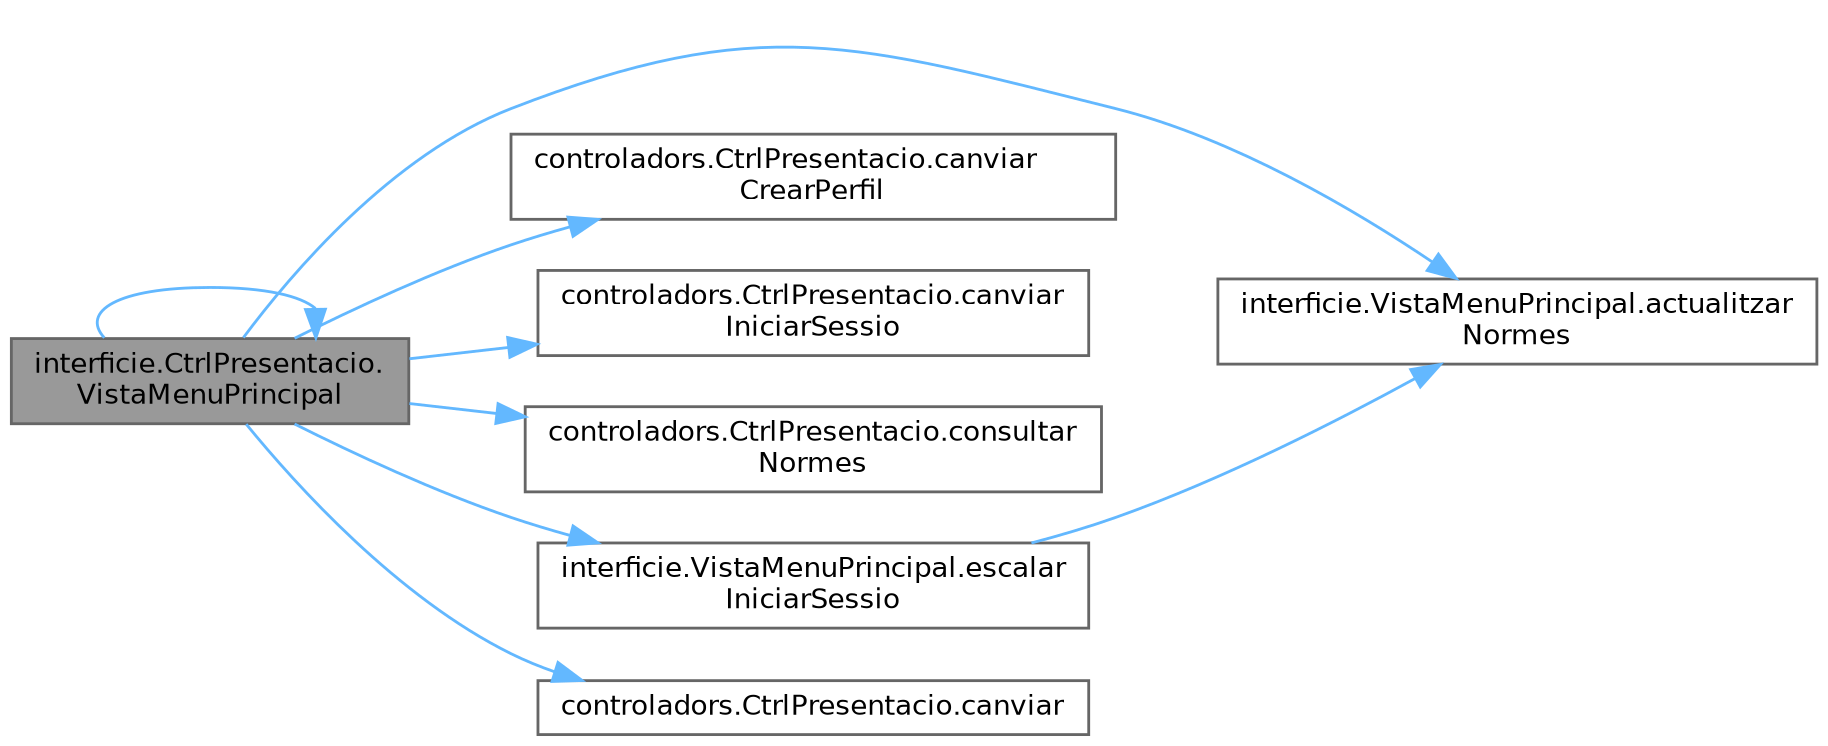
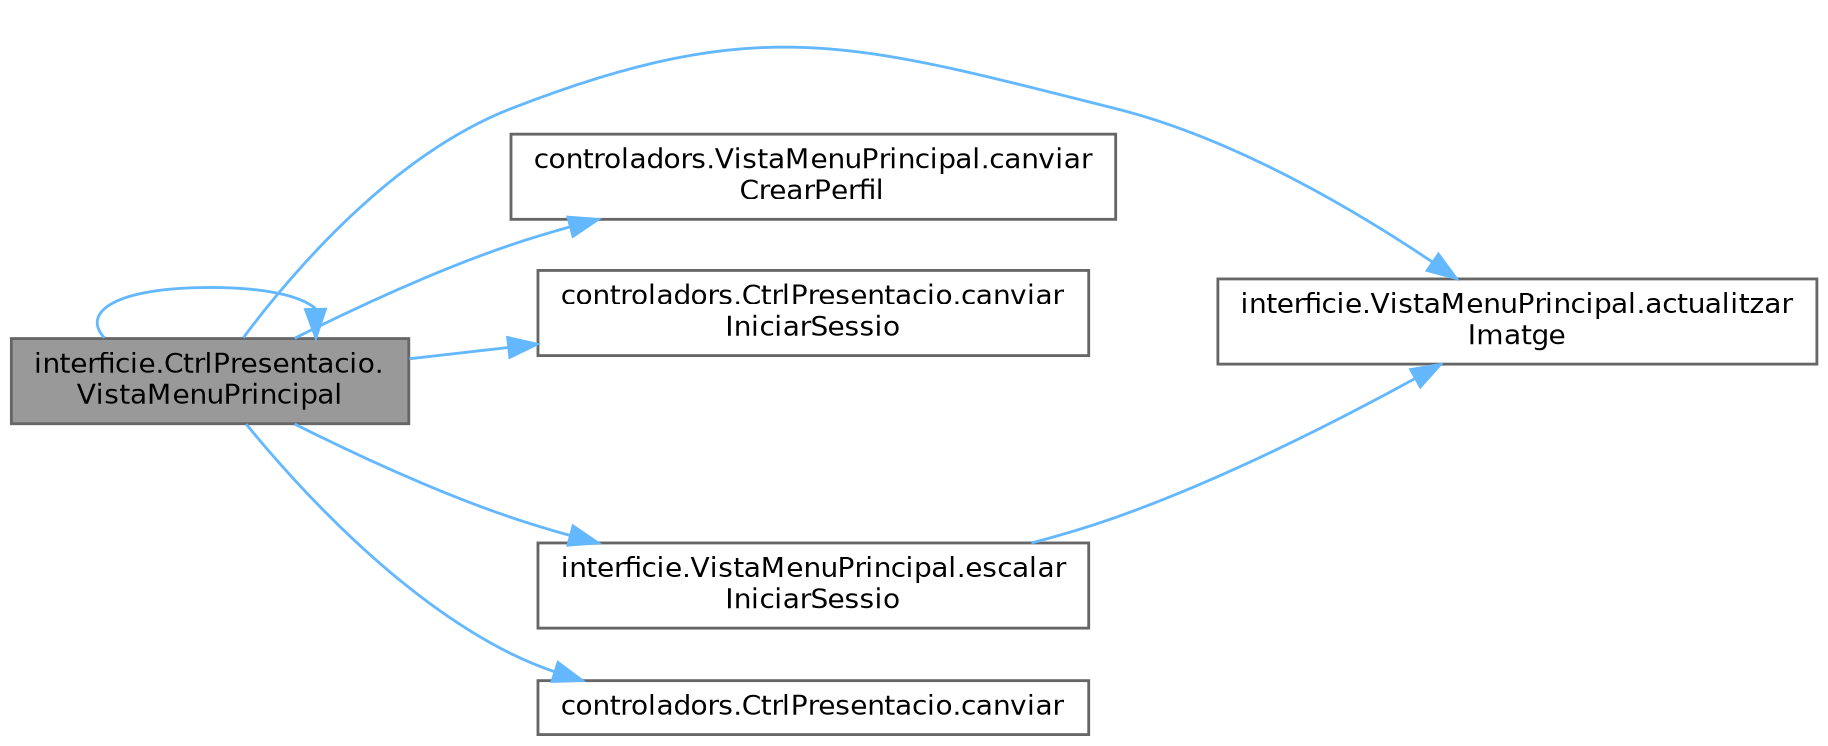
(813, 177) -> (813, 177)
(1517, 322) -> (1517, 322)
(813, 449) -> none
